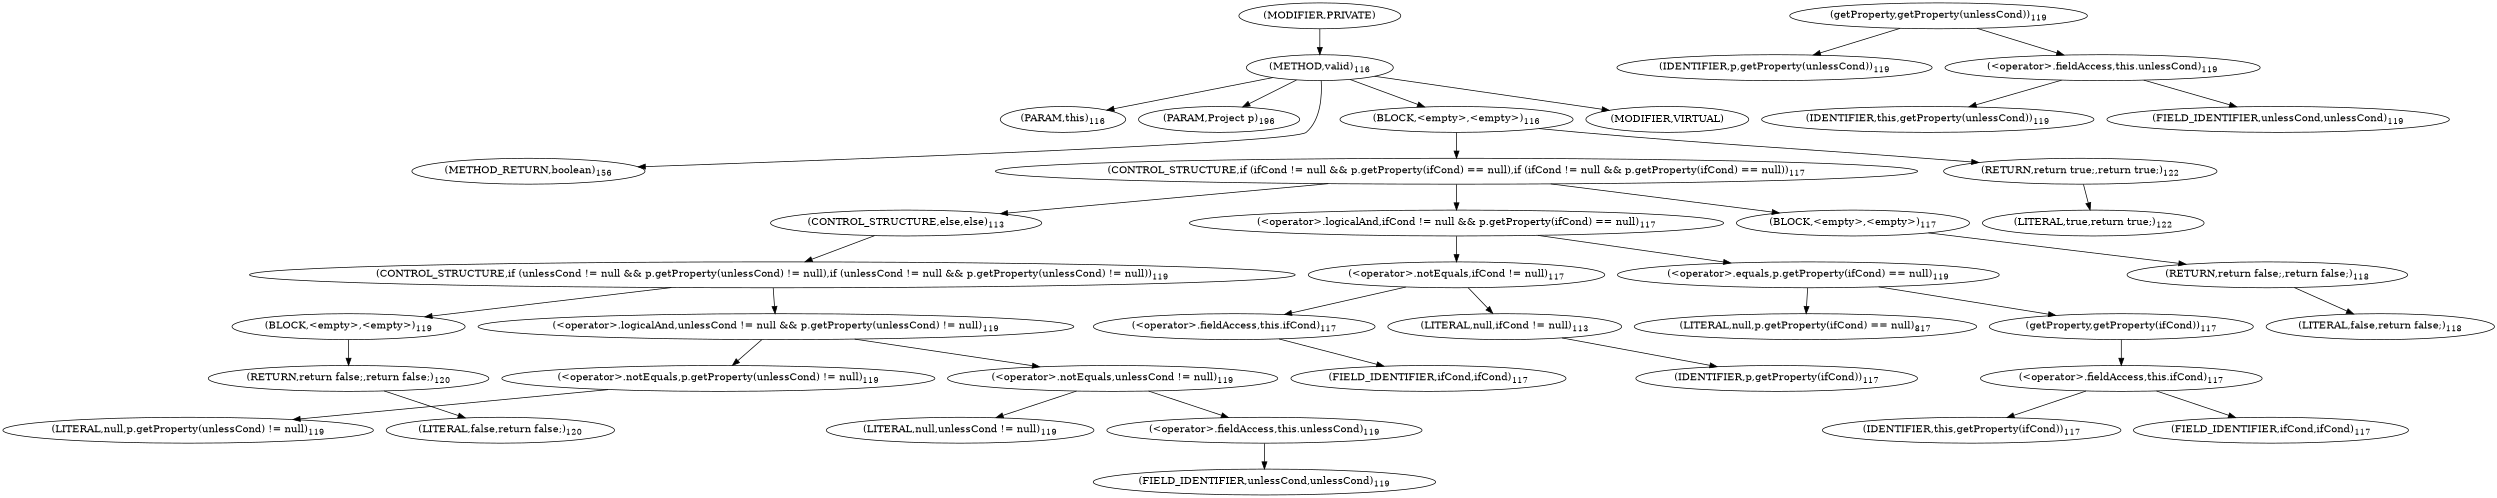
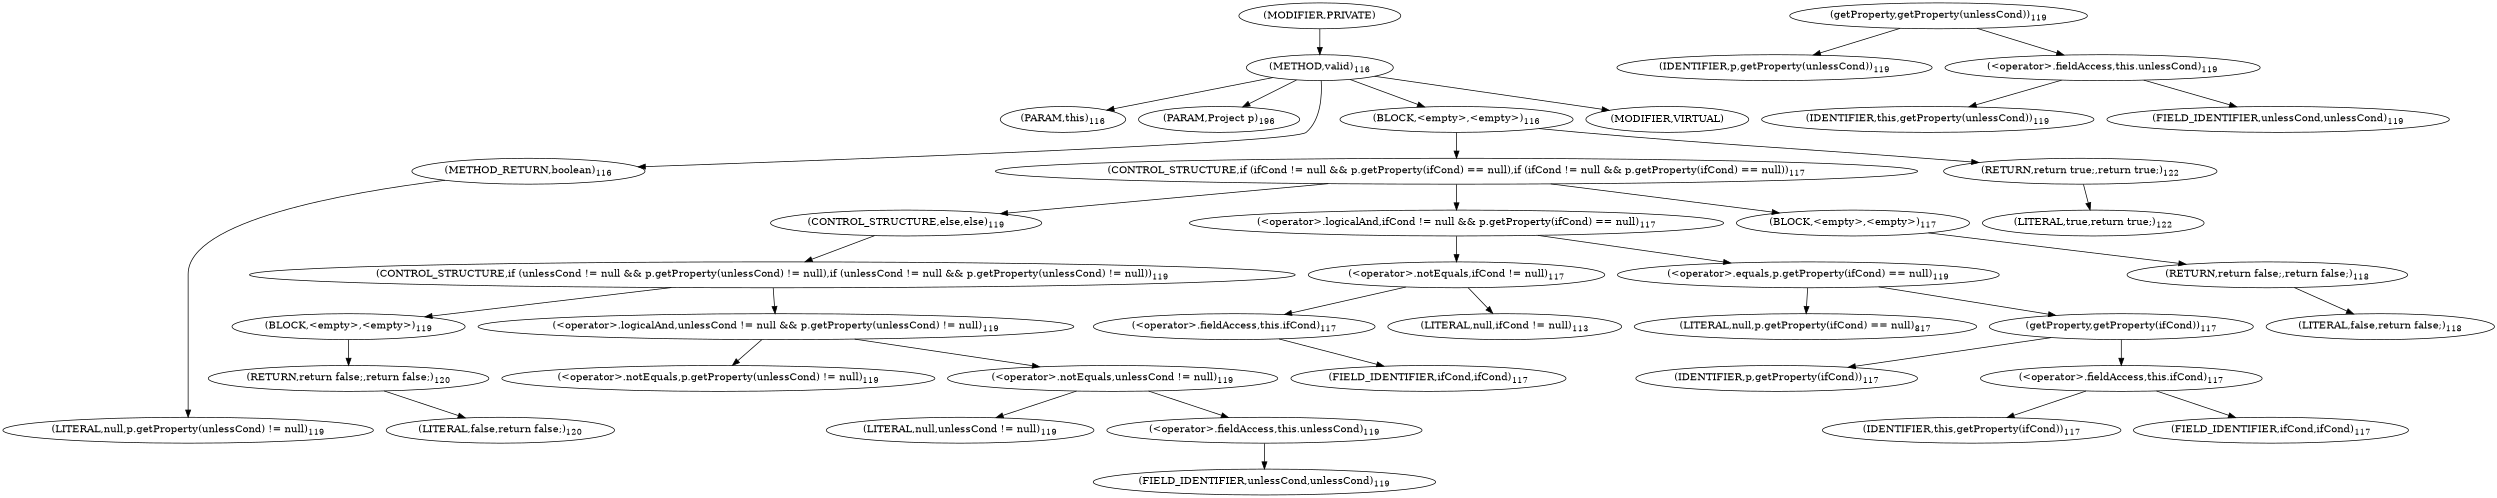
(604, 170) -> (604, 170)
(996, 222) -> (996, 222)
(1636, 352) -> (1953, 352)
(454, 404) -> (240, 226)
